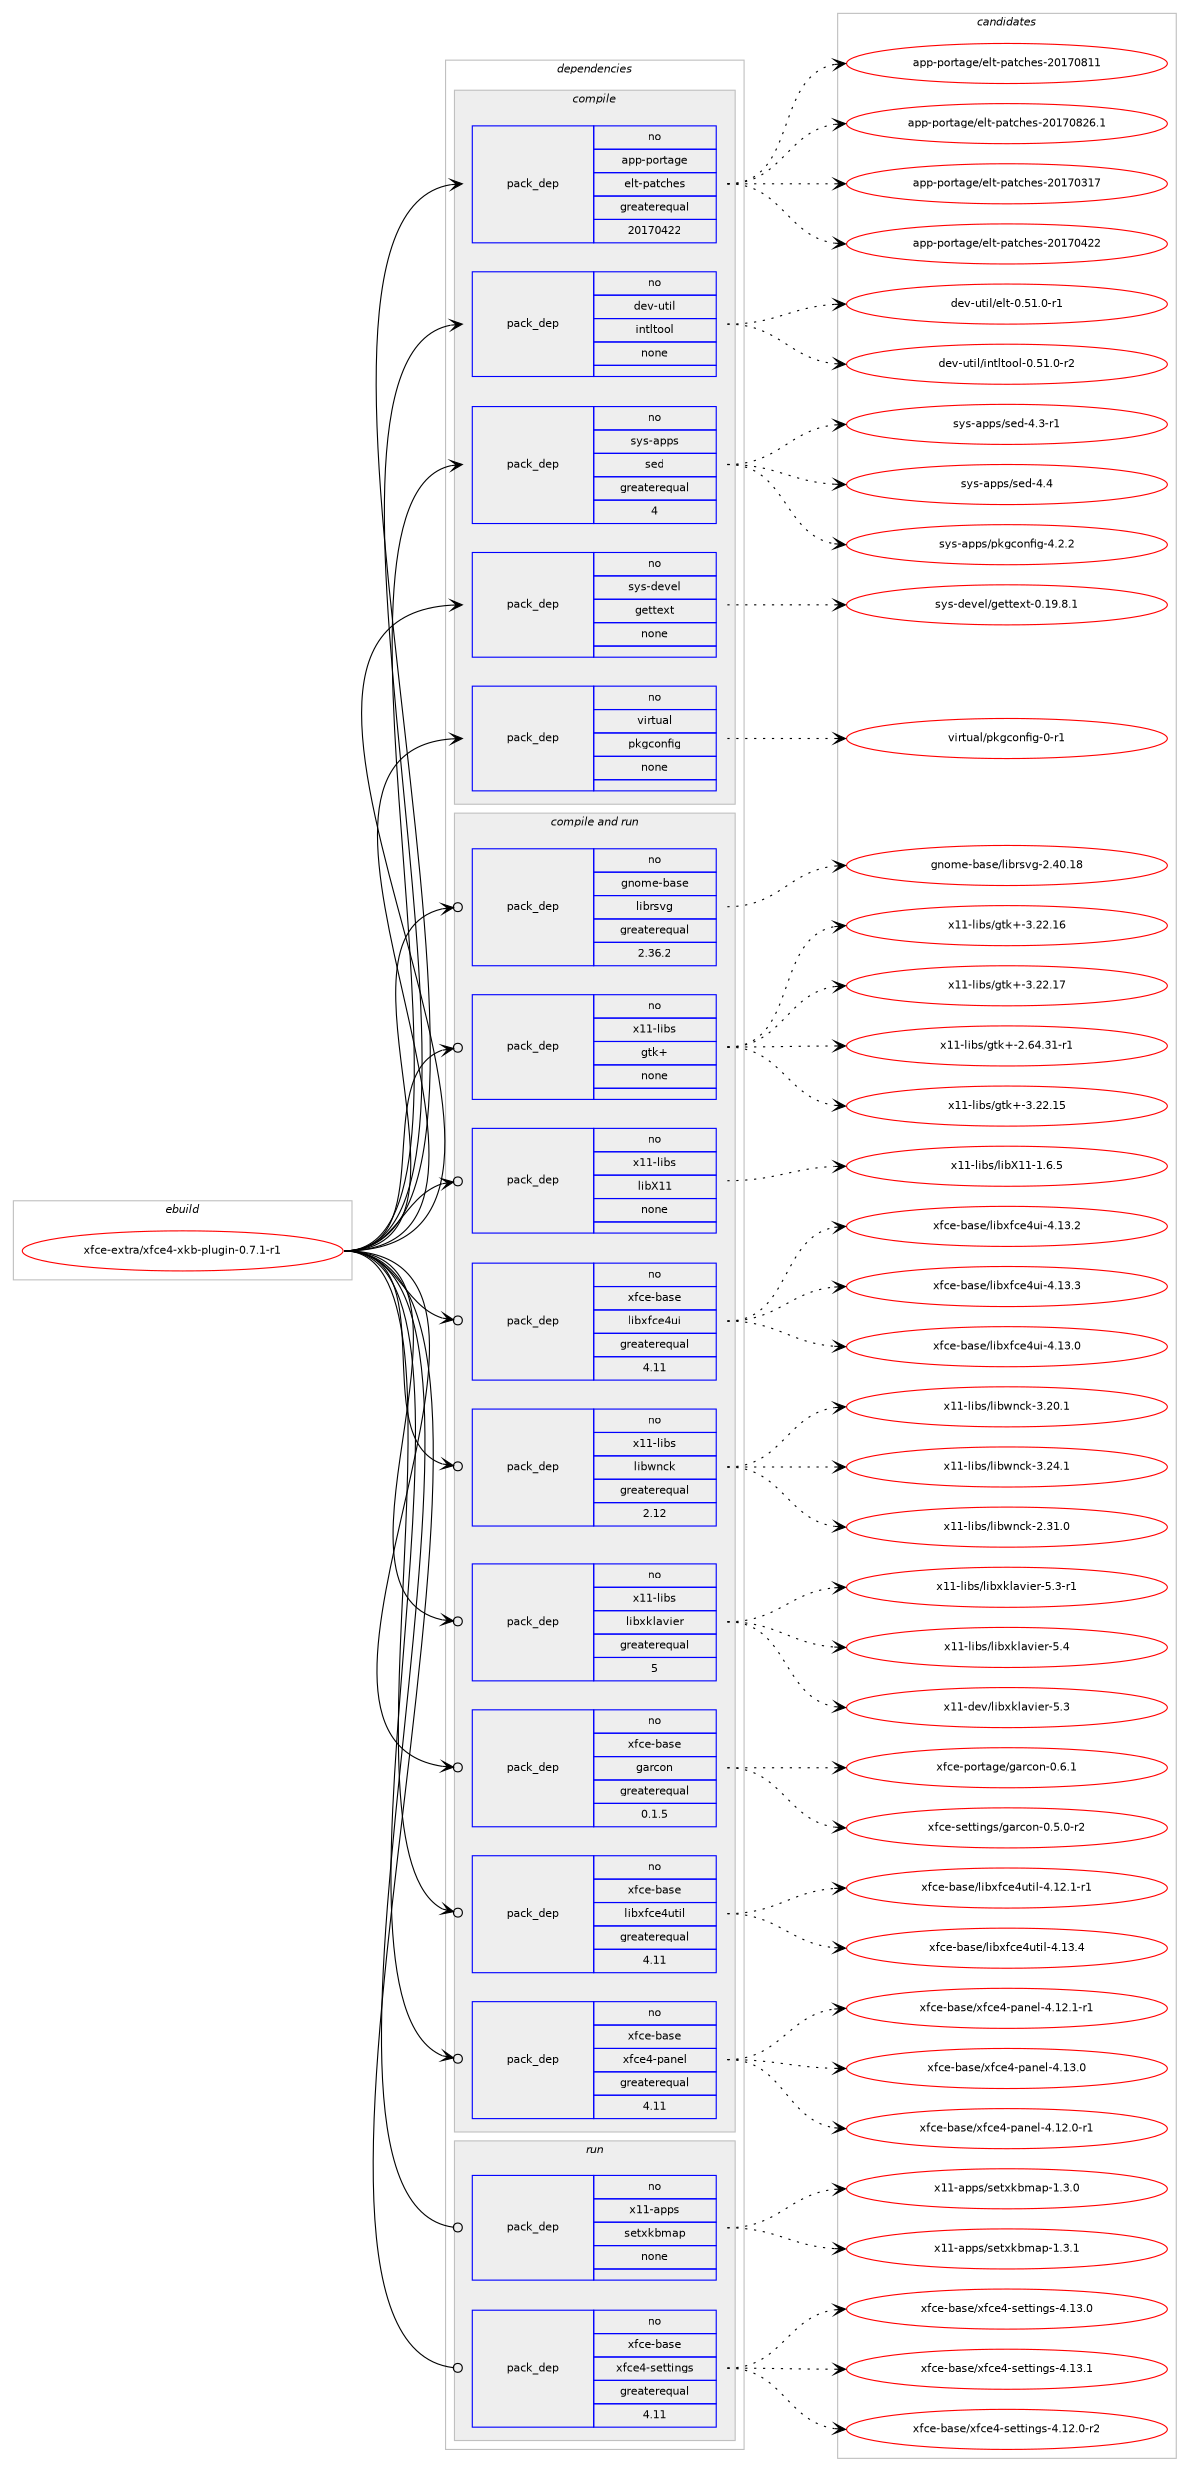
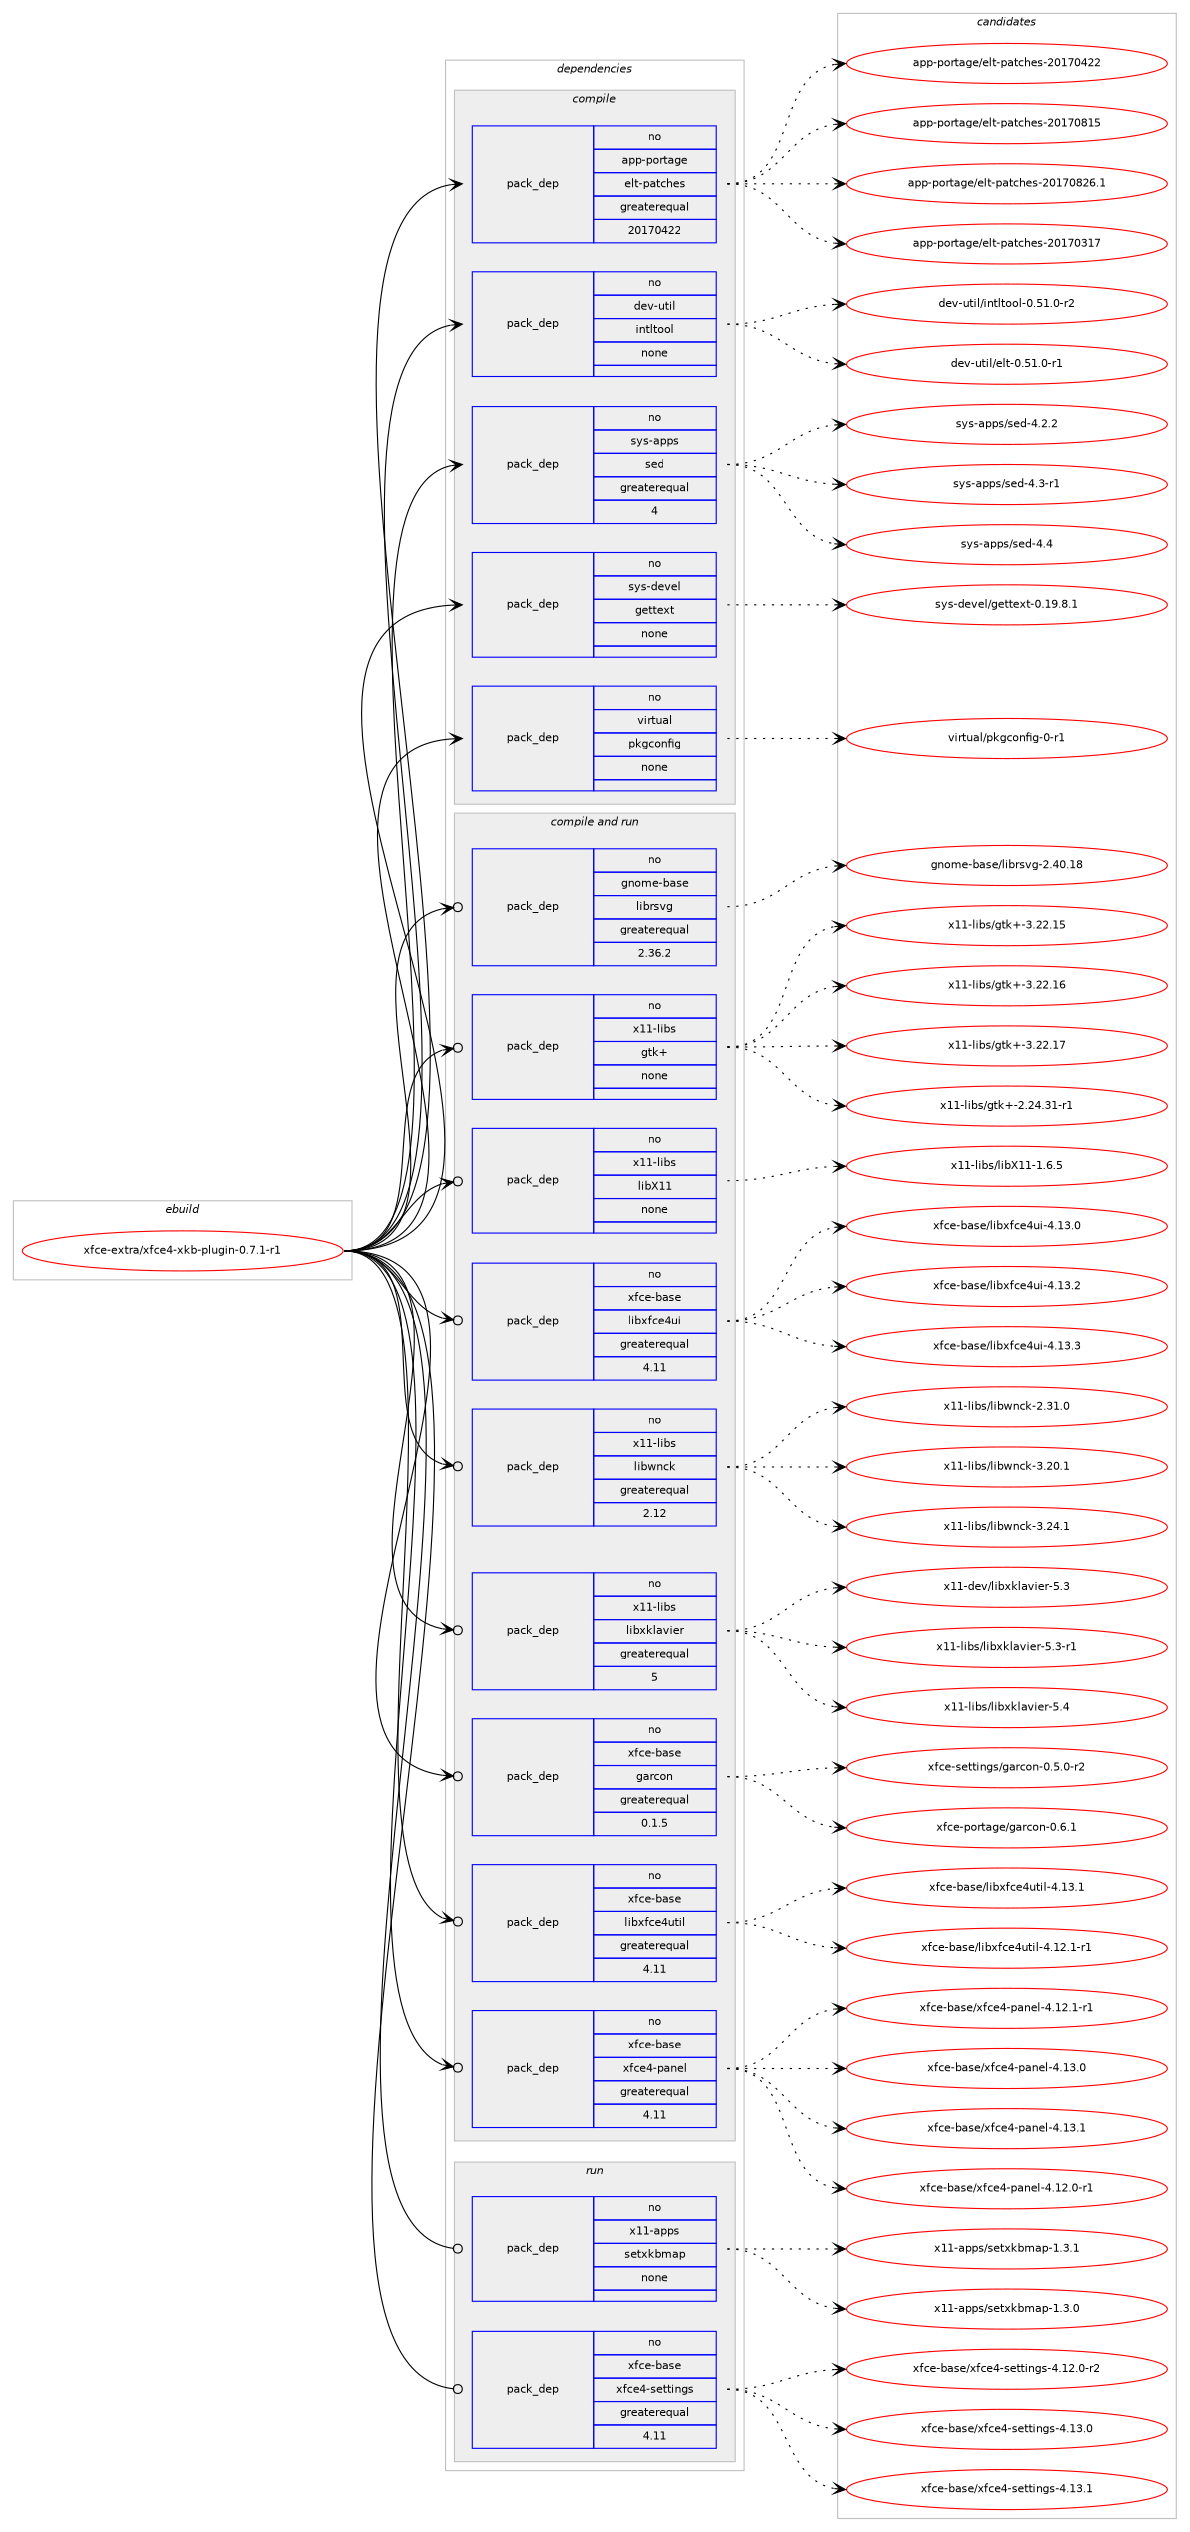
(1007, 63) -> (1007, 124)
(1007, 545) -> (1007, 424)
(1007, 1046) -> (1007, 1106)
(1007, 1948) -> (1007, 1888)
none -> (1007, 2129)
